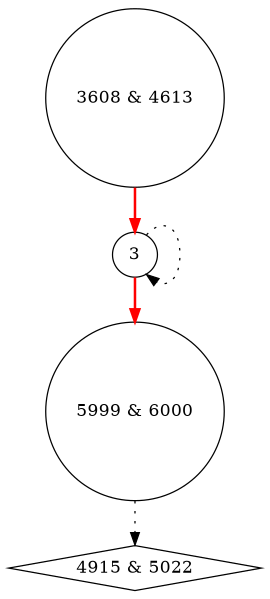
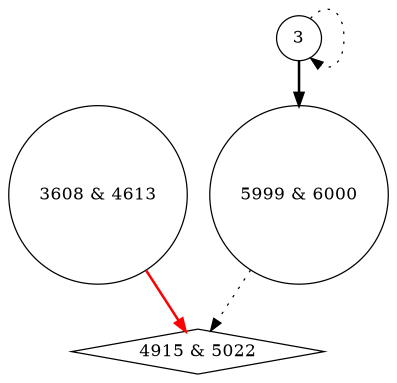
(135, 203) -> (162, 296)
(135, 293) -> (299, 77)
